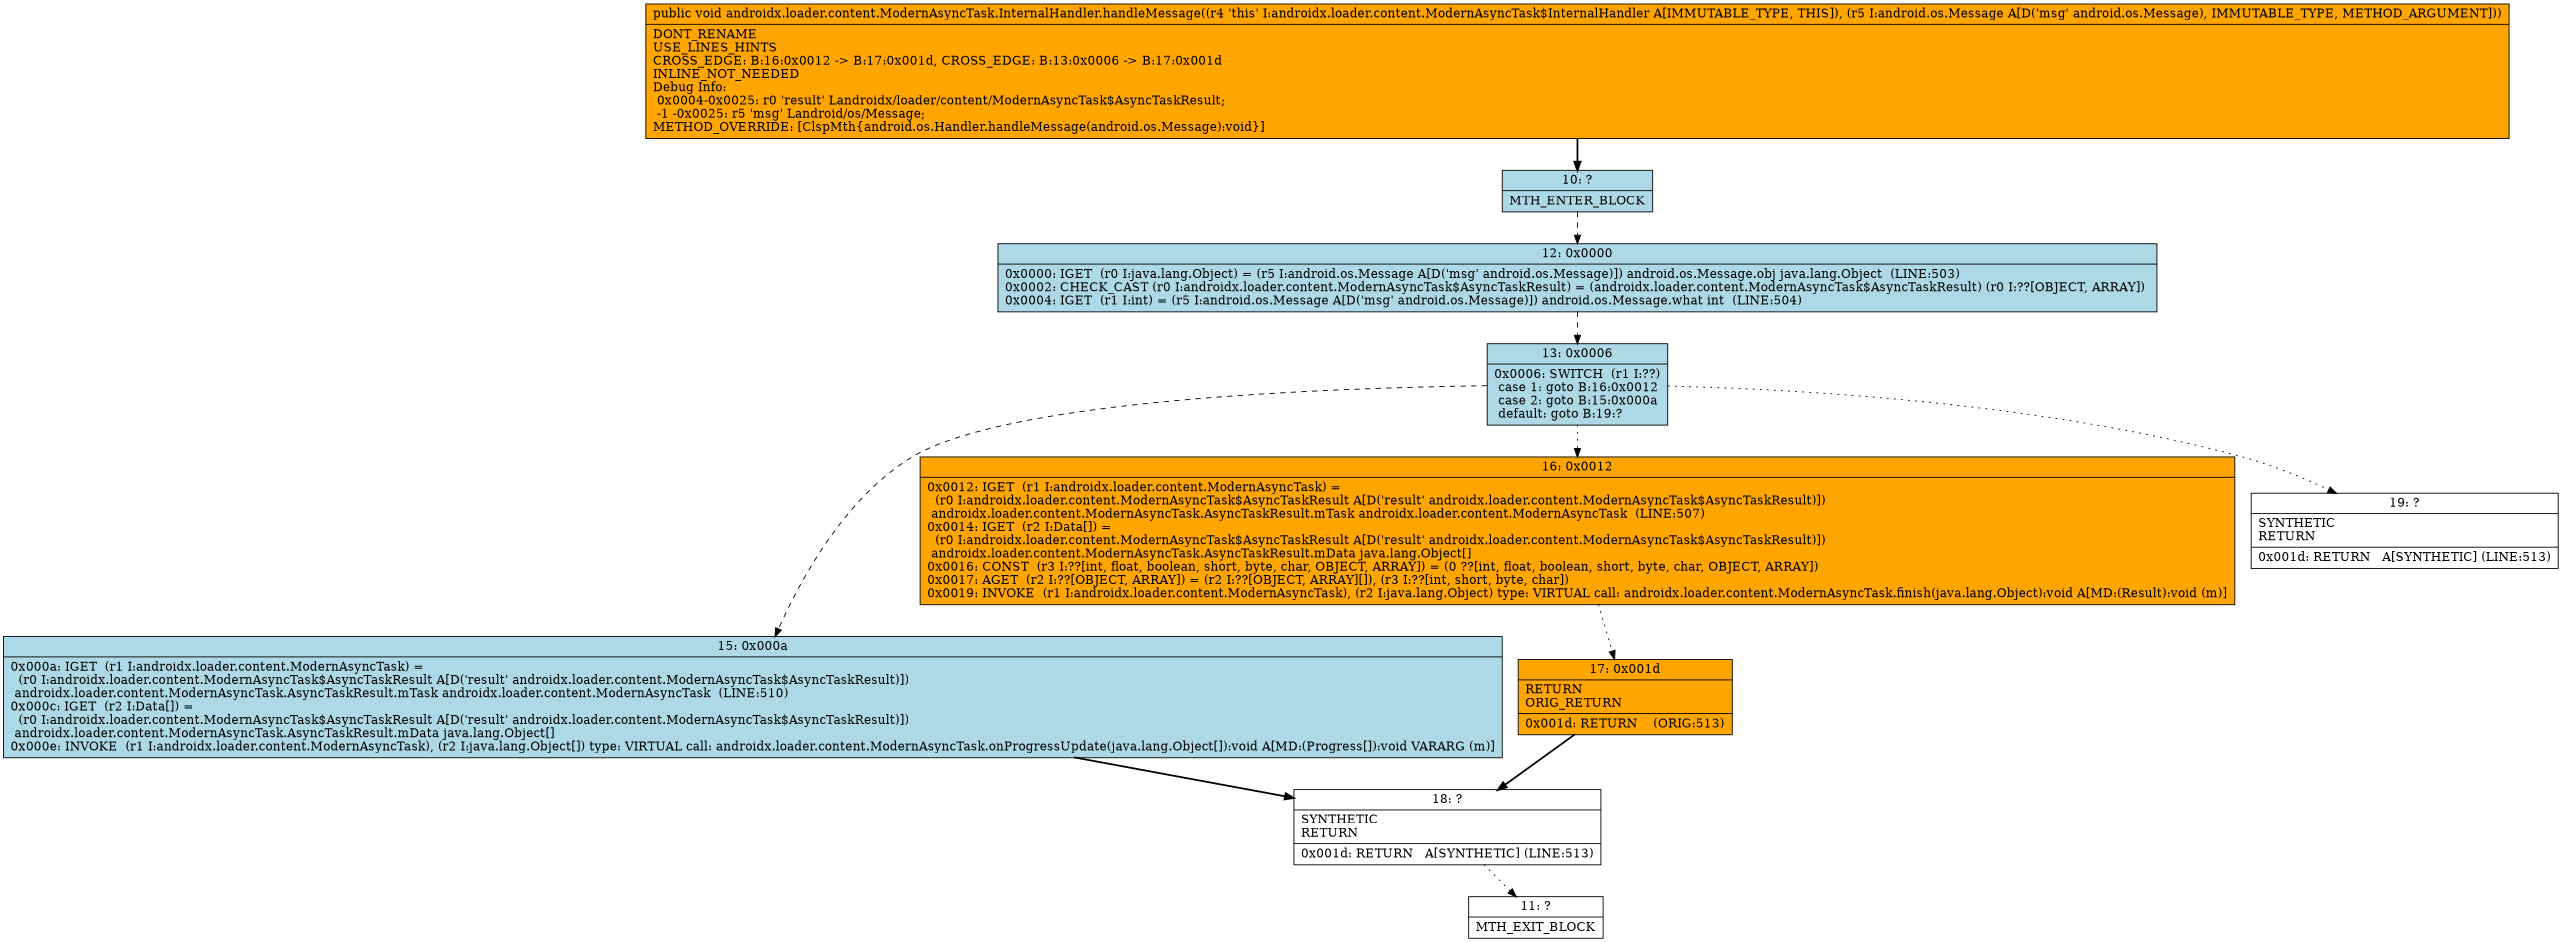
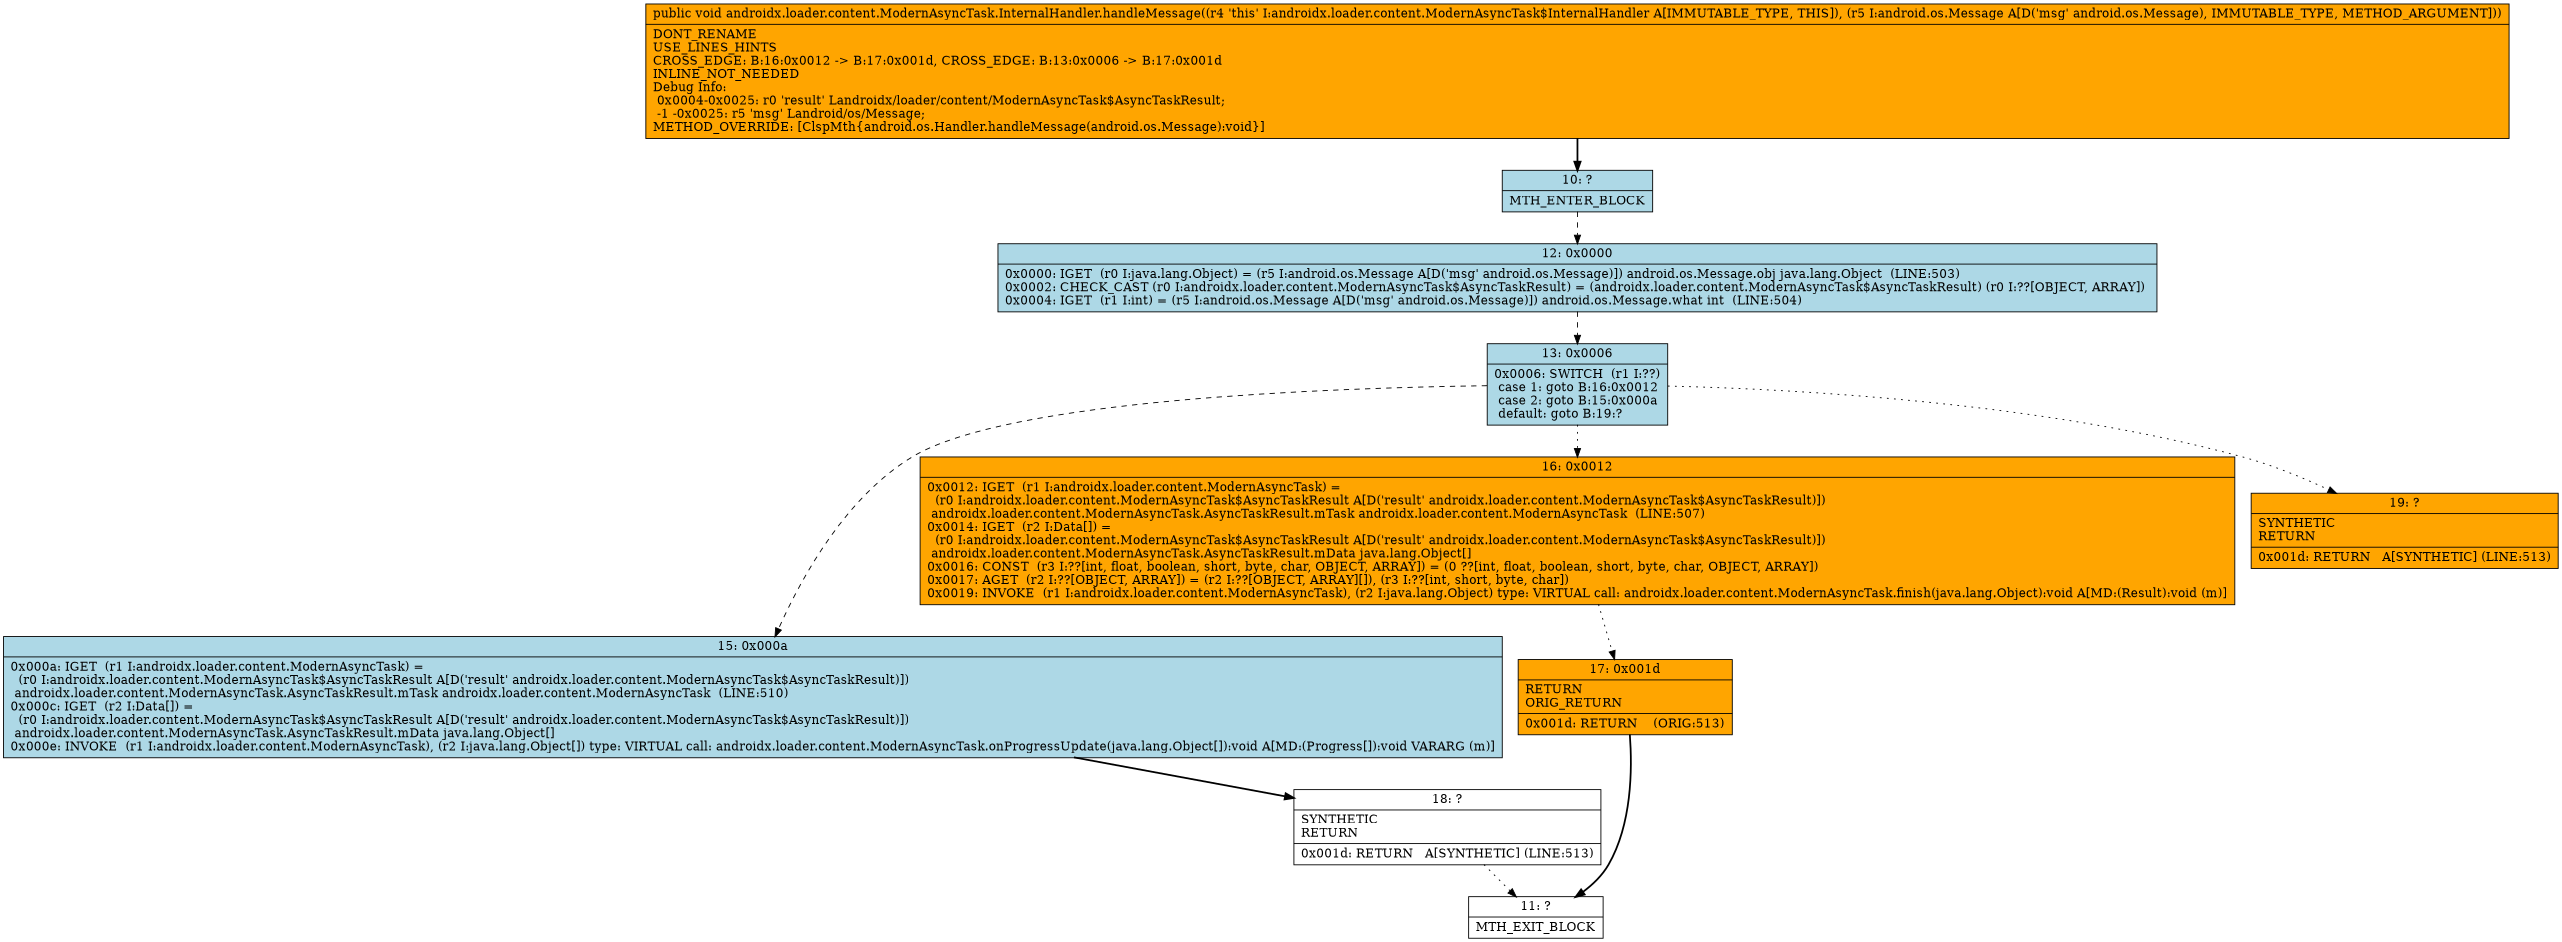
(2405, 531) -> (2405, 531)
(1540, 760) -> (1625, 820)
